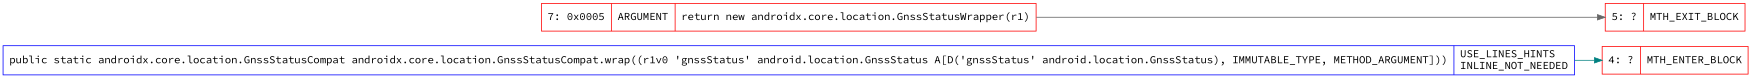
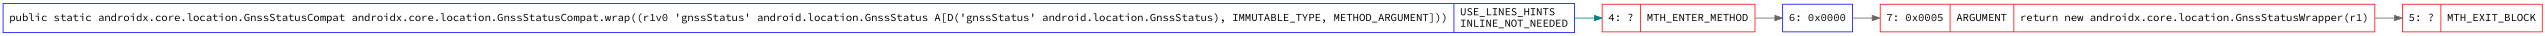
none -> (1818, 18)
(1694, 60) -> (1698, 18)
